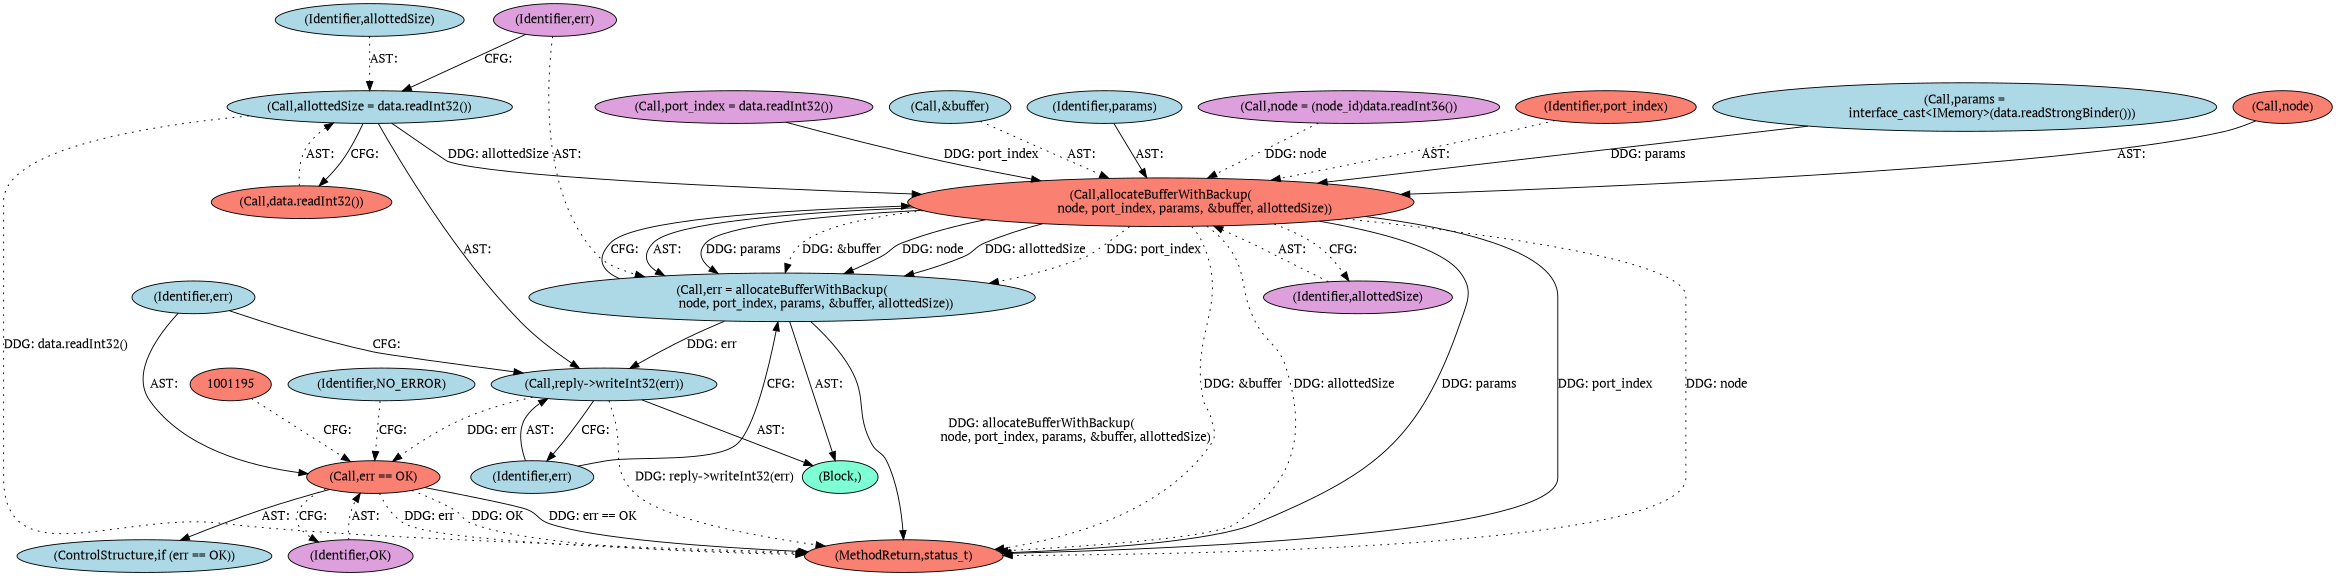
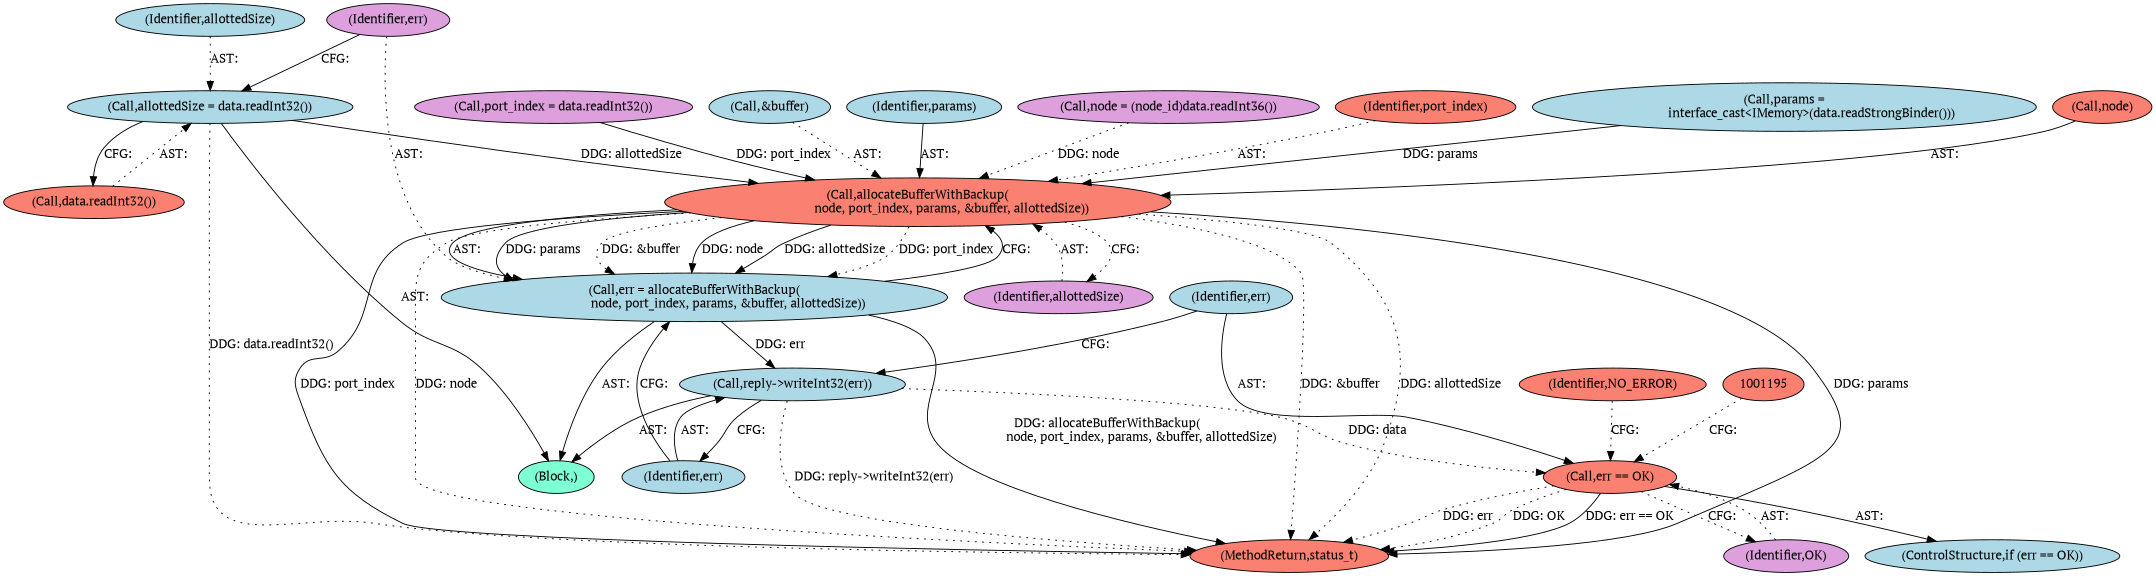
(463, 253) -> (375, 299)
(382, 384) -> (1613, 384)
(492, 431) -> (1377, 431)
